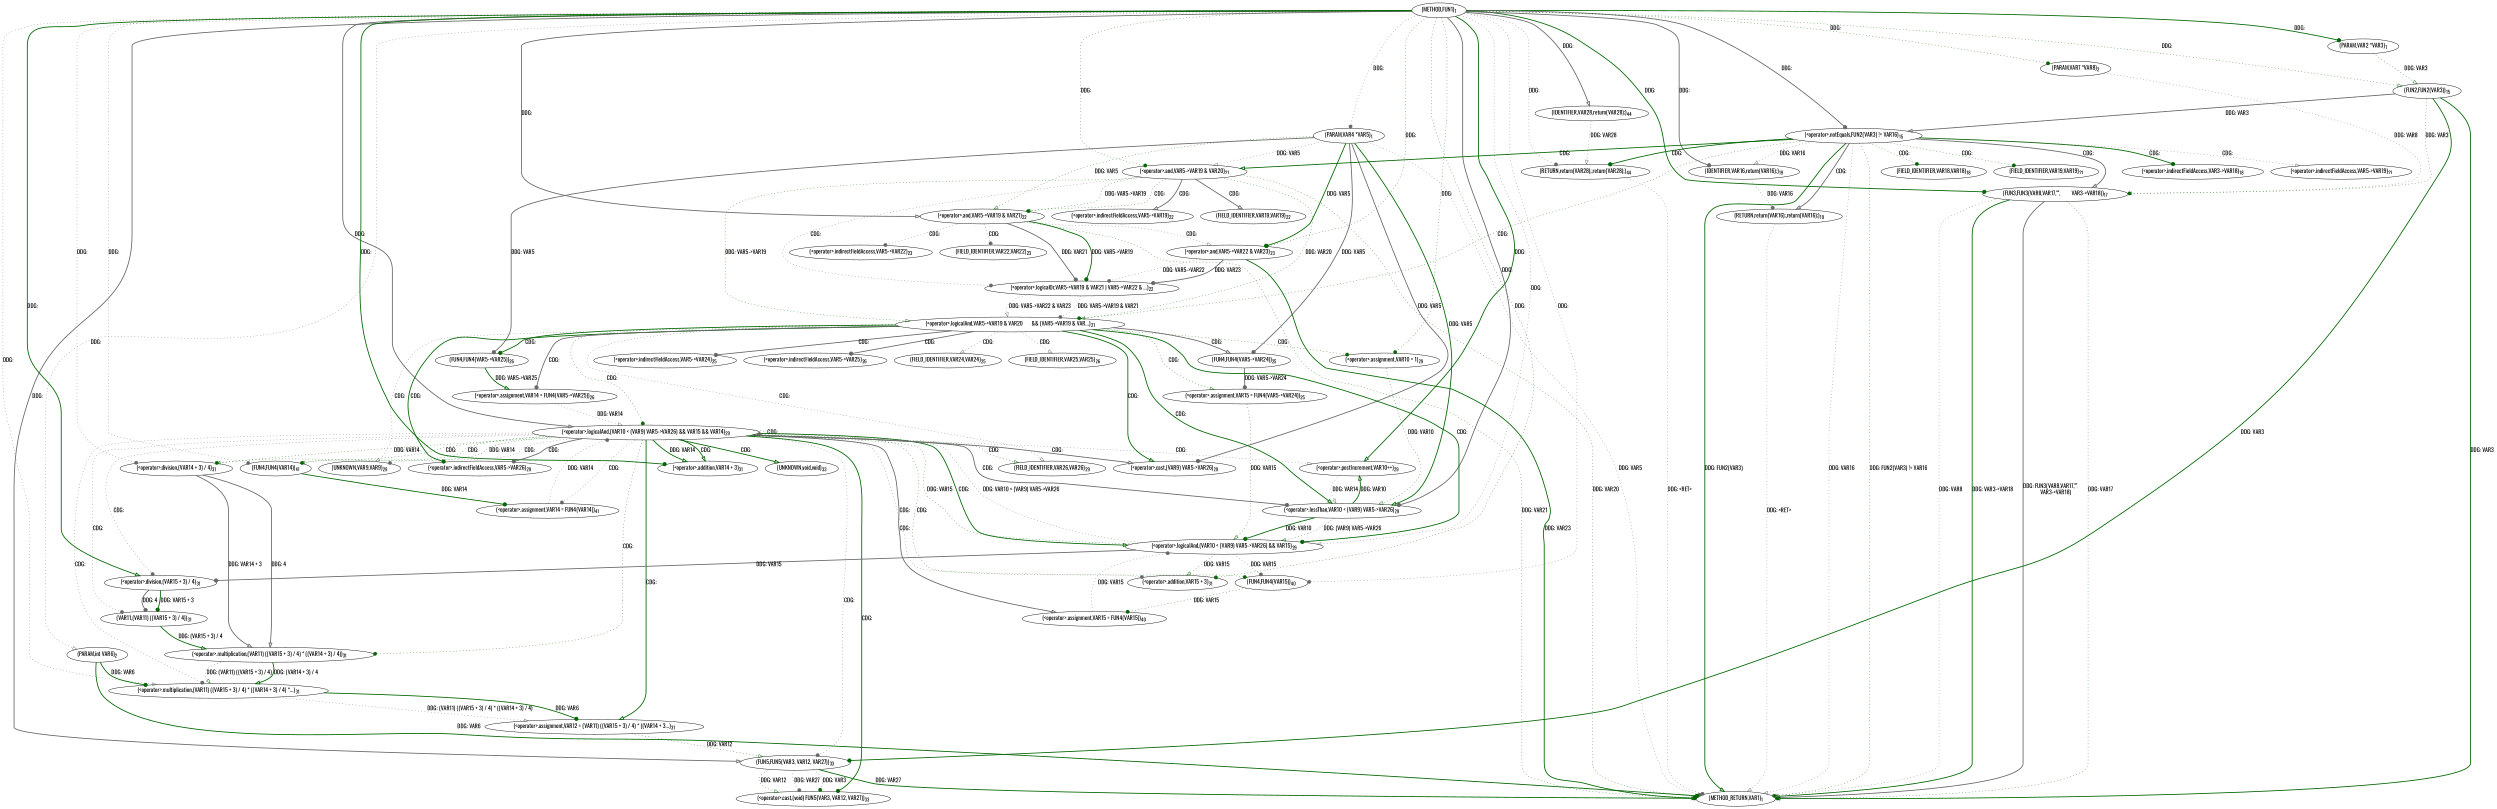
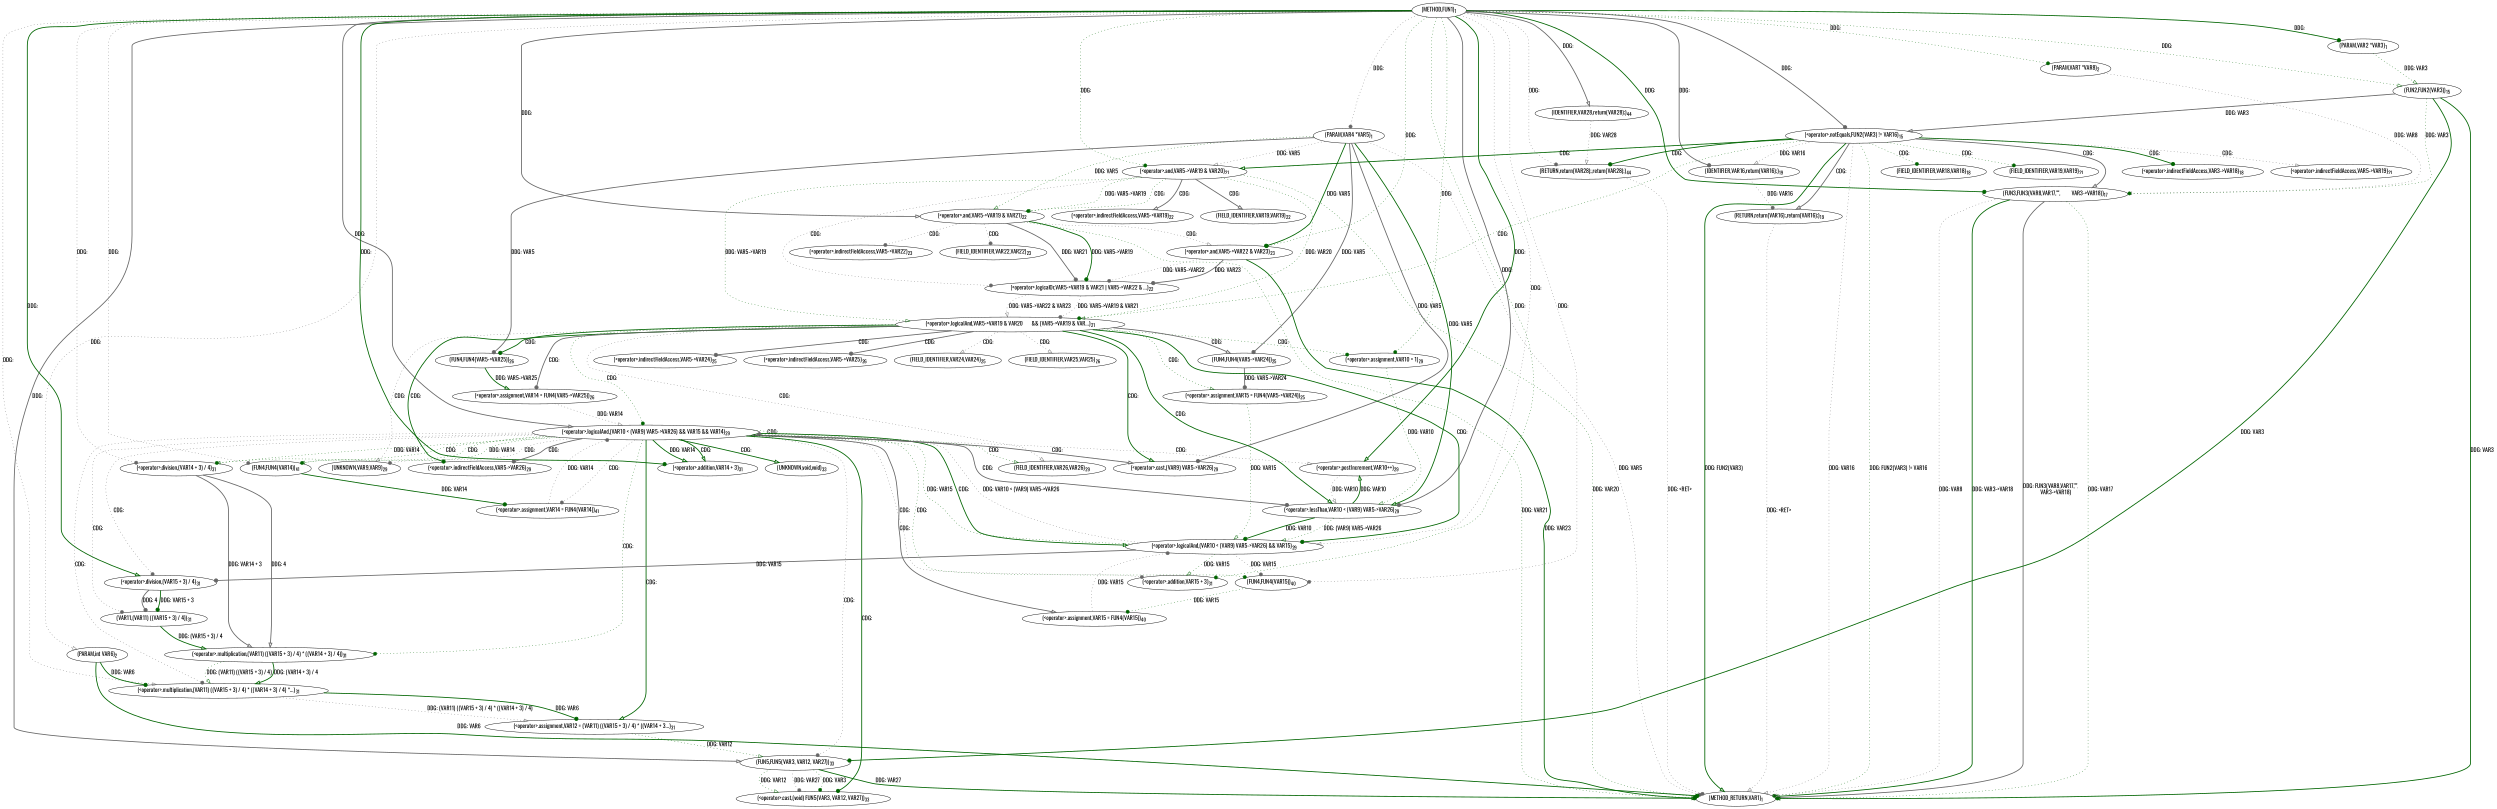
(1345, 490) -> (1345, 490)
